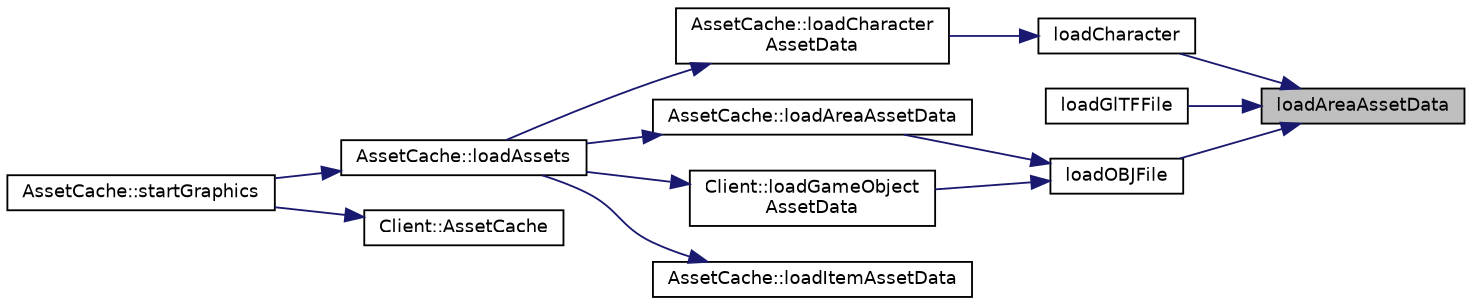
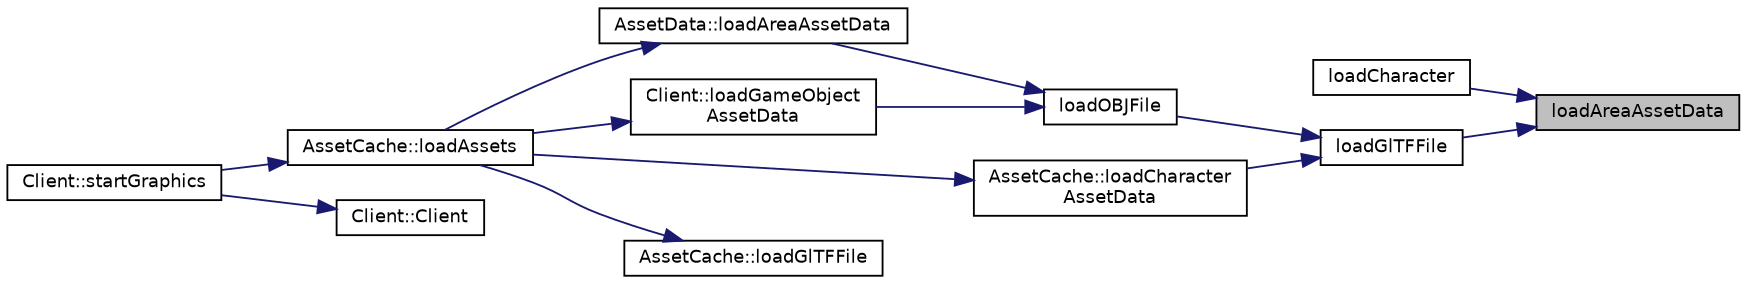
(984, 36) -> (1275, 164)
(812, 117) -> (753, 26)
(1231, 144) -> (1239, 126)
(141, 193) -> (114, 183)
(464, 228) -> (410, 218)
(812, 279) -> (753, 258)
